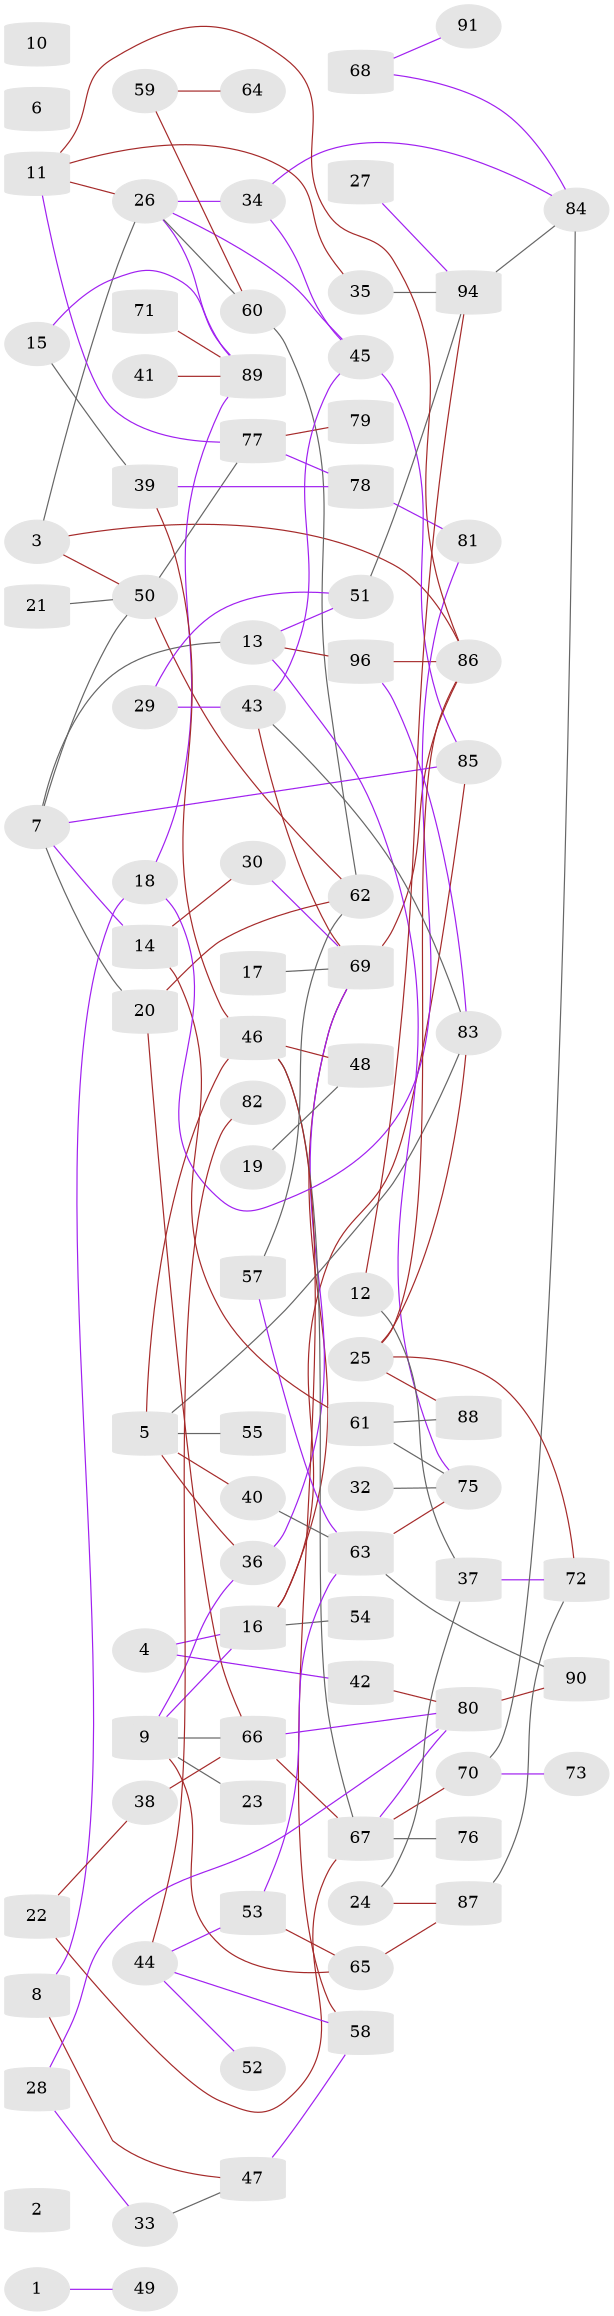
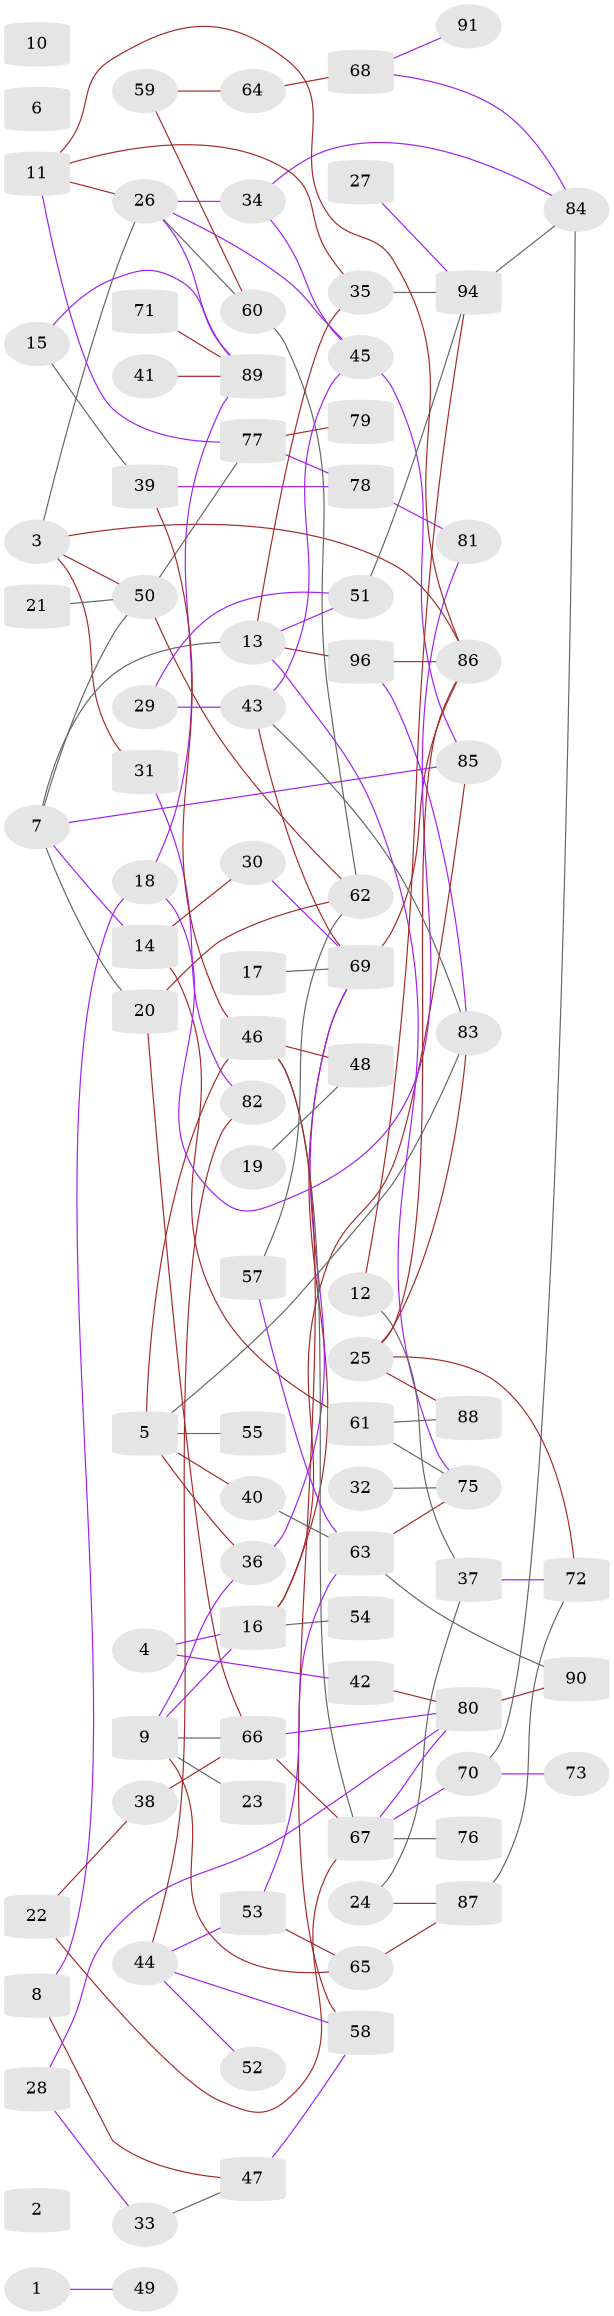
none -> (313, 80)
none -> (286, 469)
none -> (145, 772)
(427, 1799) -> (427, 1799)
